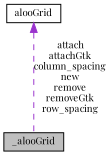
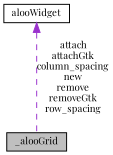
(34, 14) -> (37, 14)
